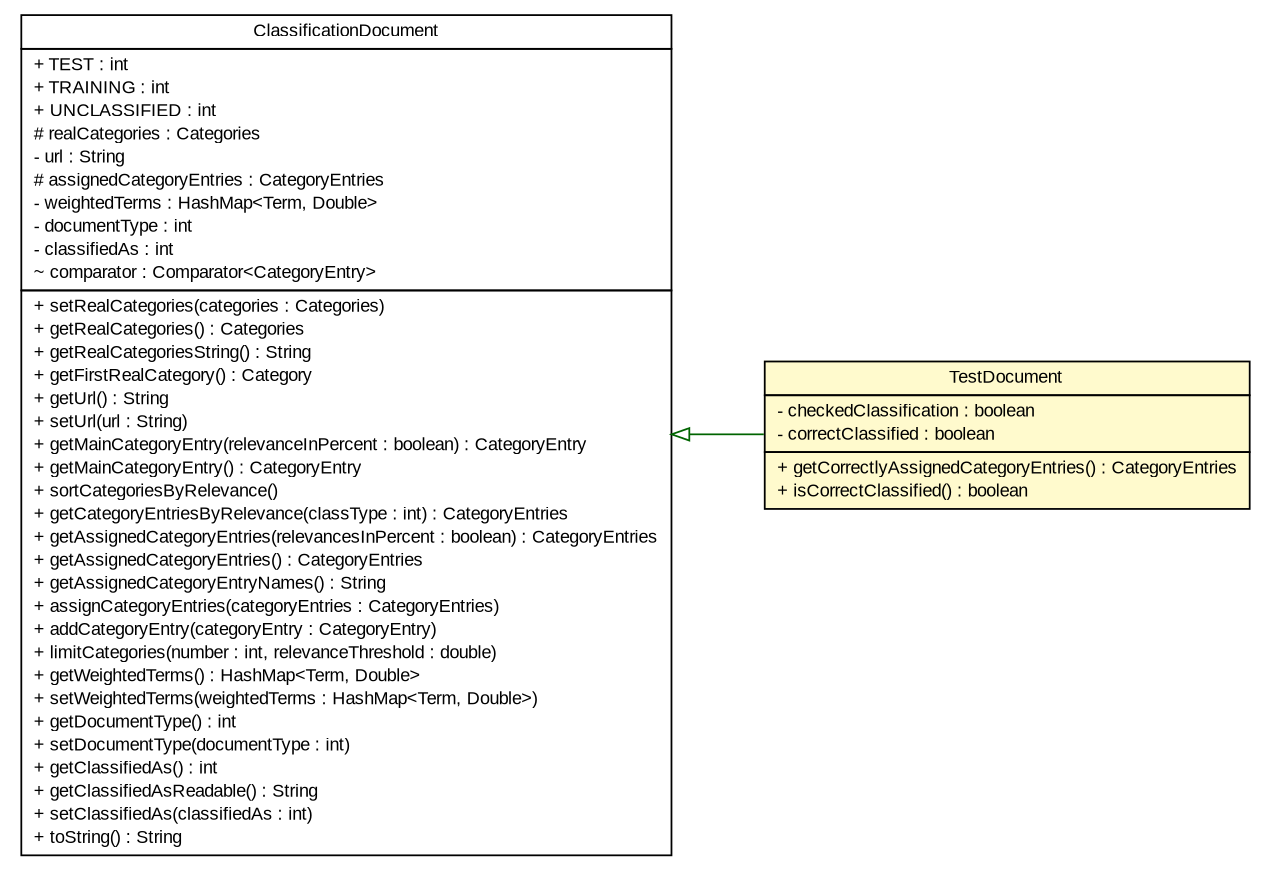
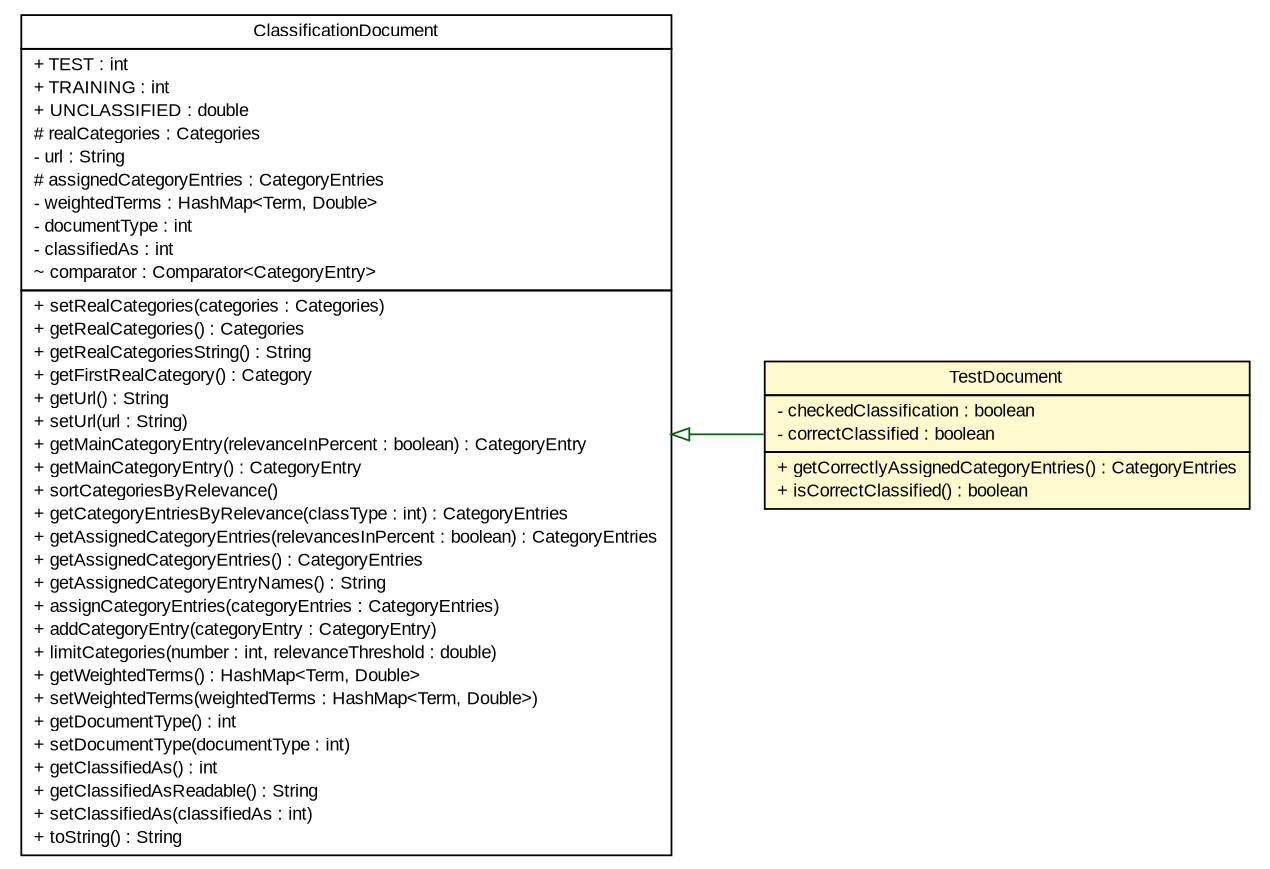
(125, 111) -> (141, 111)
